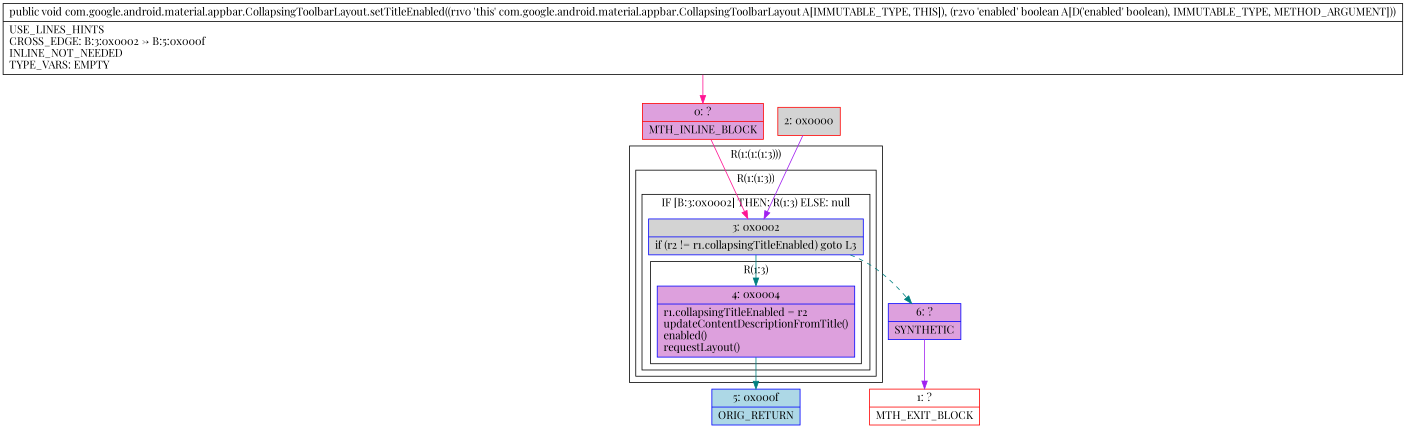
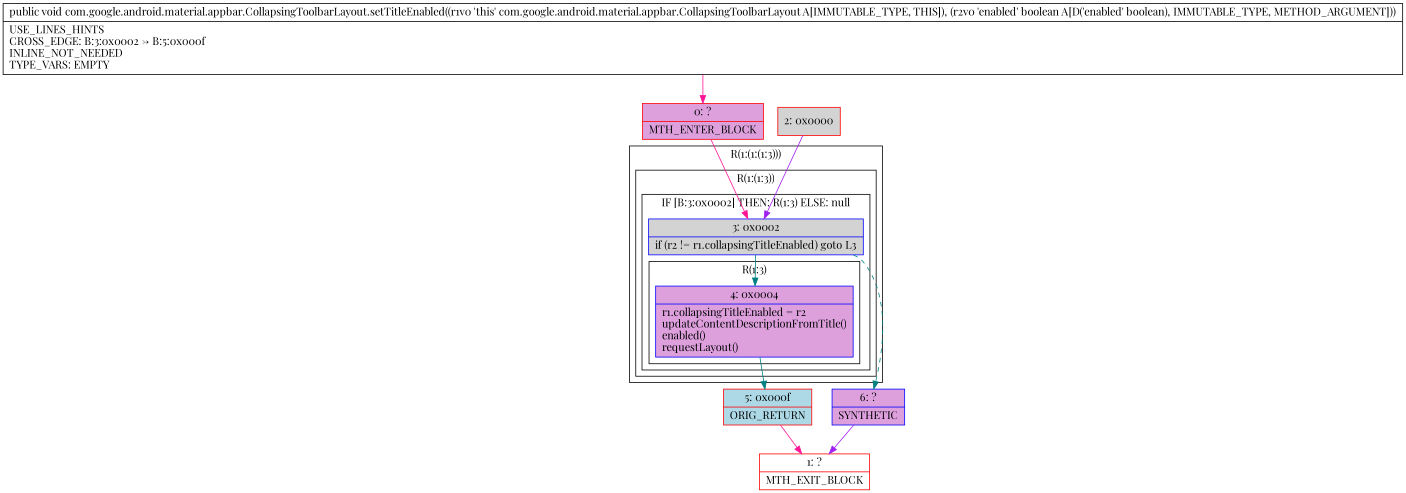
(703, 130) -> (703, 130)
(756, 407) -> (768, 407)
none -> (789, 436)
